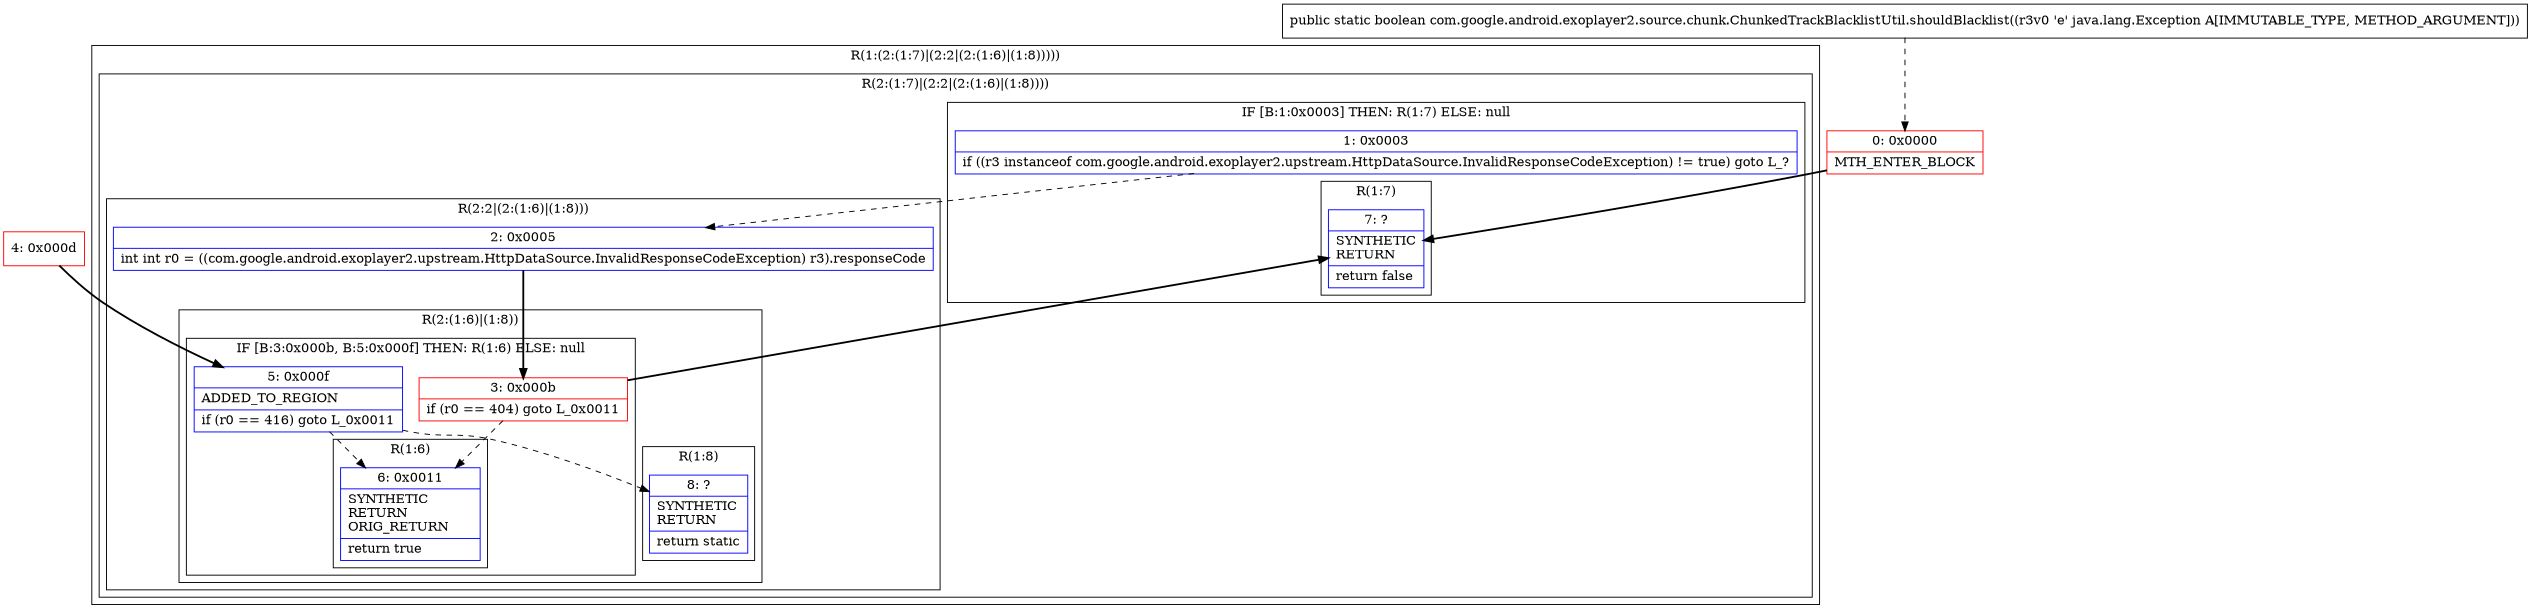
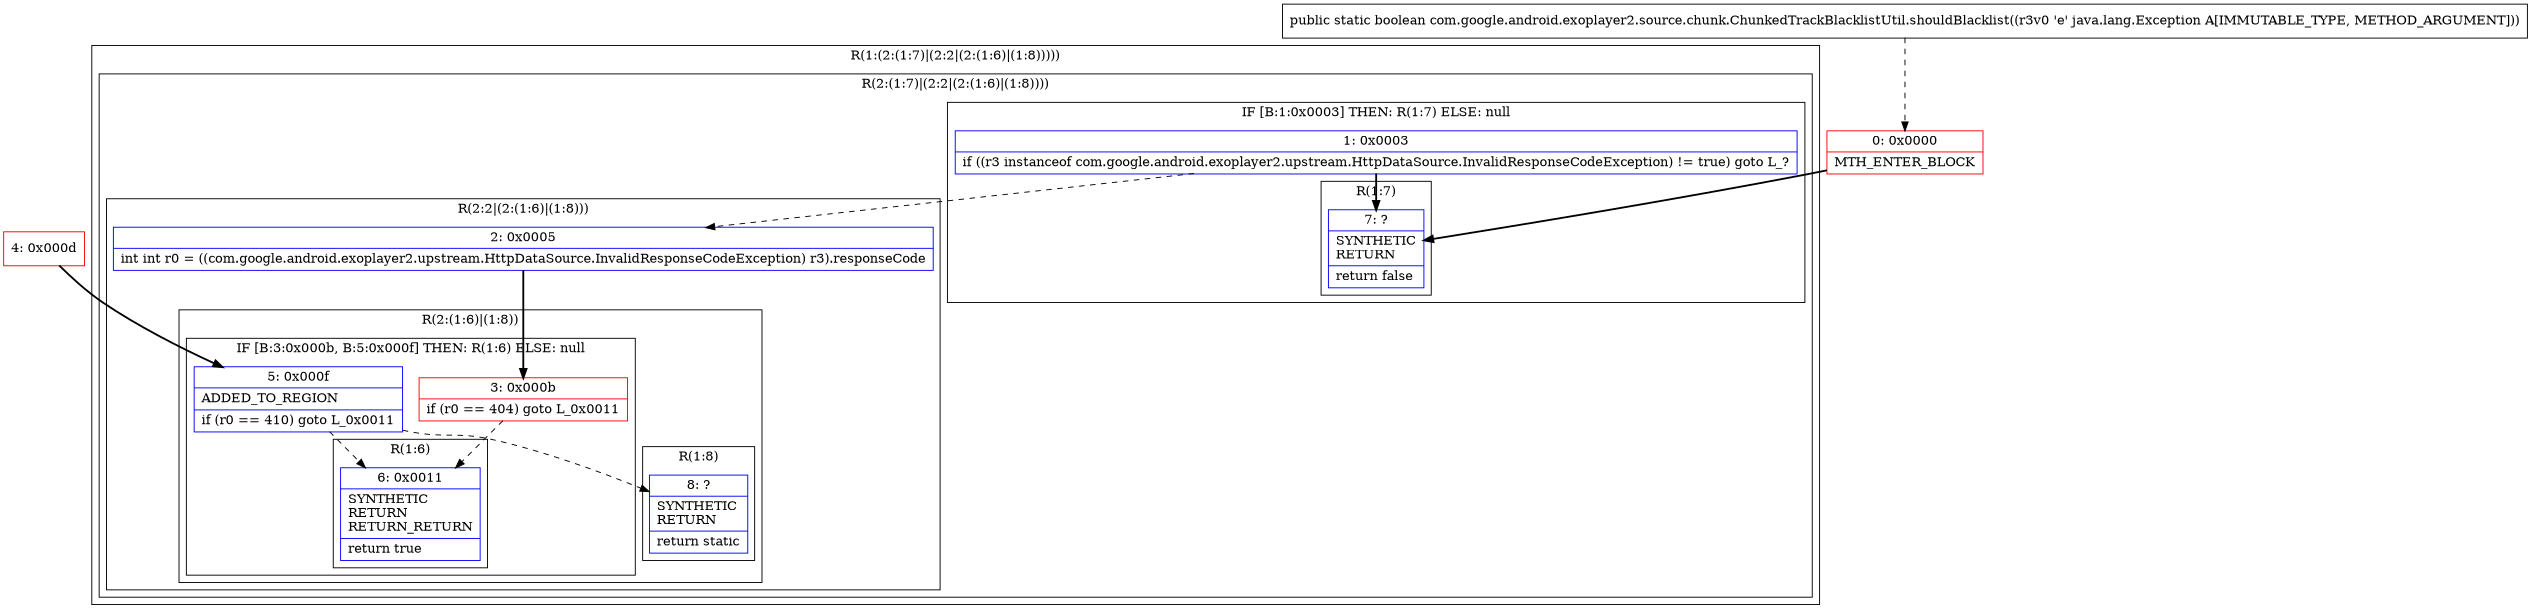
(973, 320) -> (1376, 187)
(298, 420) -> (298, 420)
(398, 527) -> (410, 527)
